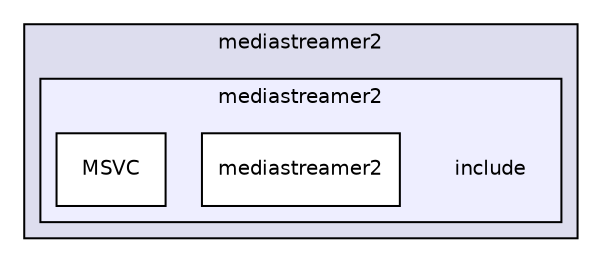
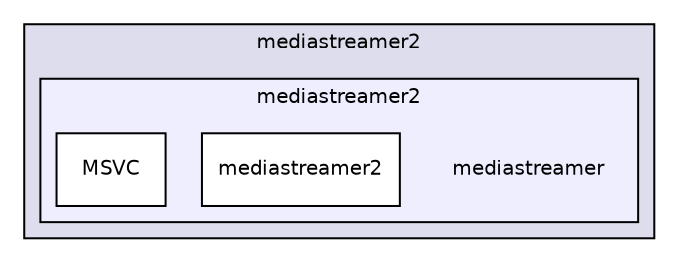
(491, 170) -> (529, 170)
